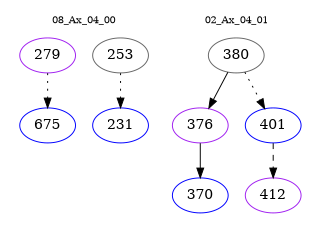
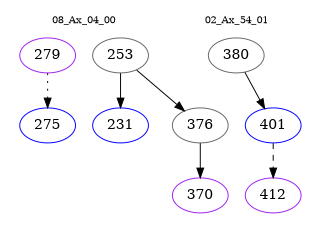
(237, 21) -> (237, 21)
(121, 86) -> (121, 86)
(221, 86) -> (150, 81)
(252, 86) -> (252, 86)
(48, 125) -> (48, 125)
(200, 125) -> (200, 125)
(200, 195) -> (200, 195)
